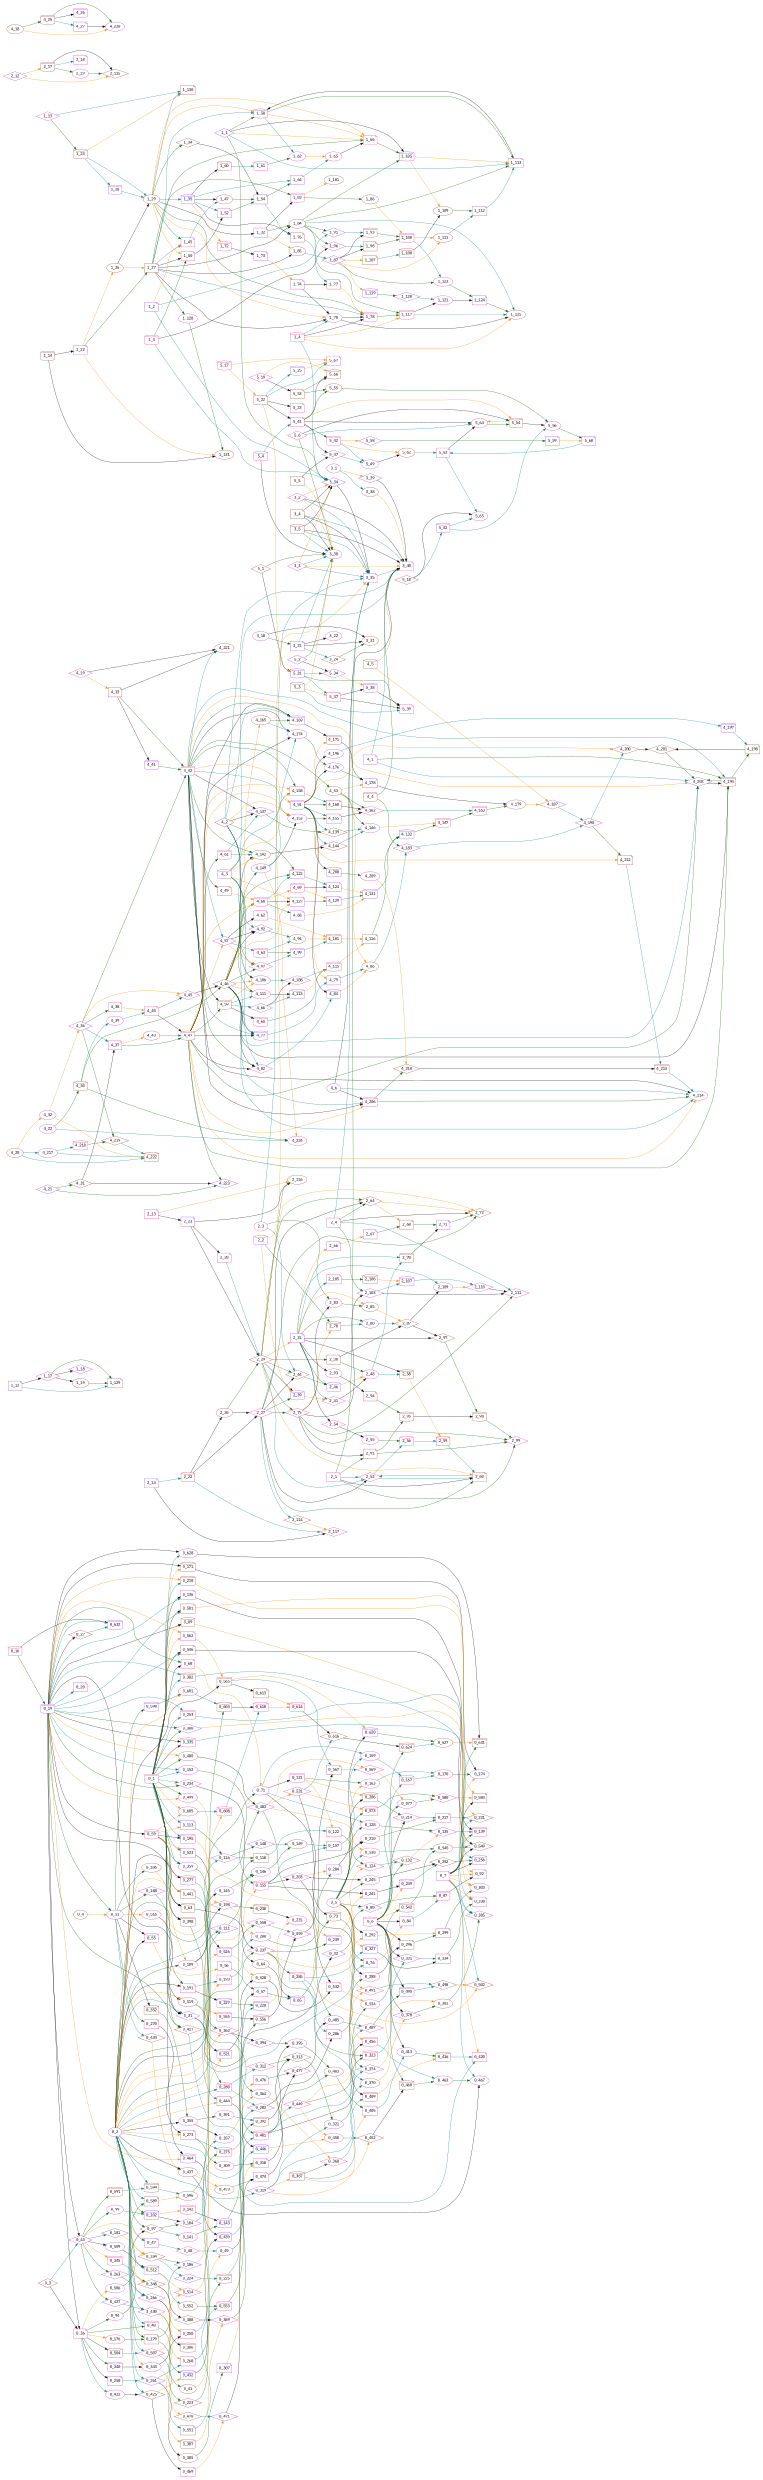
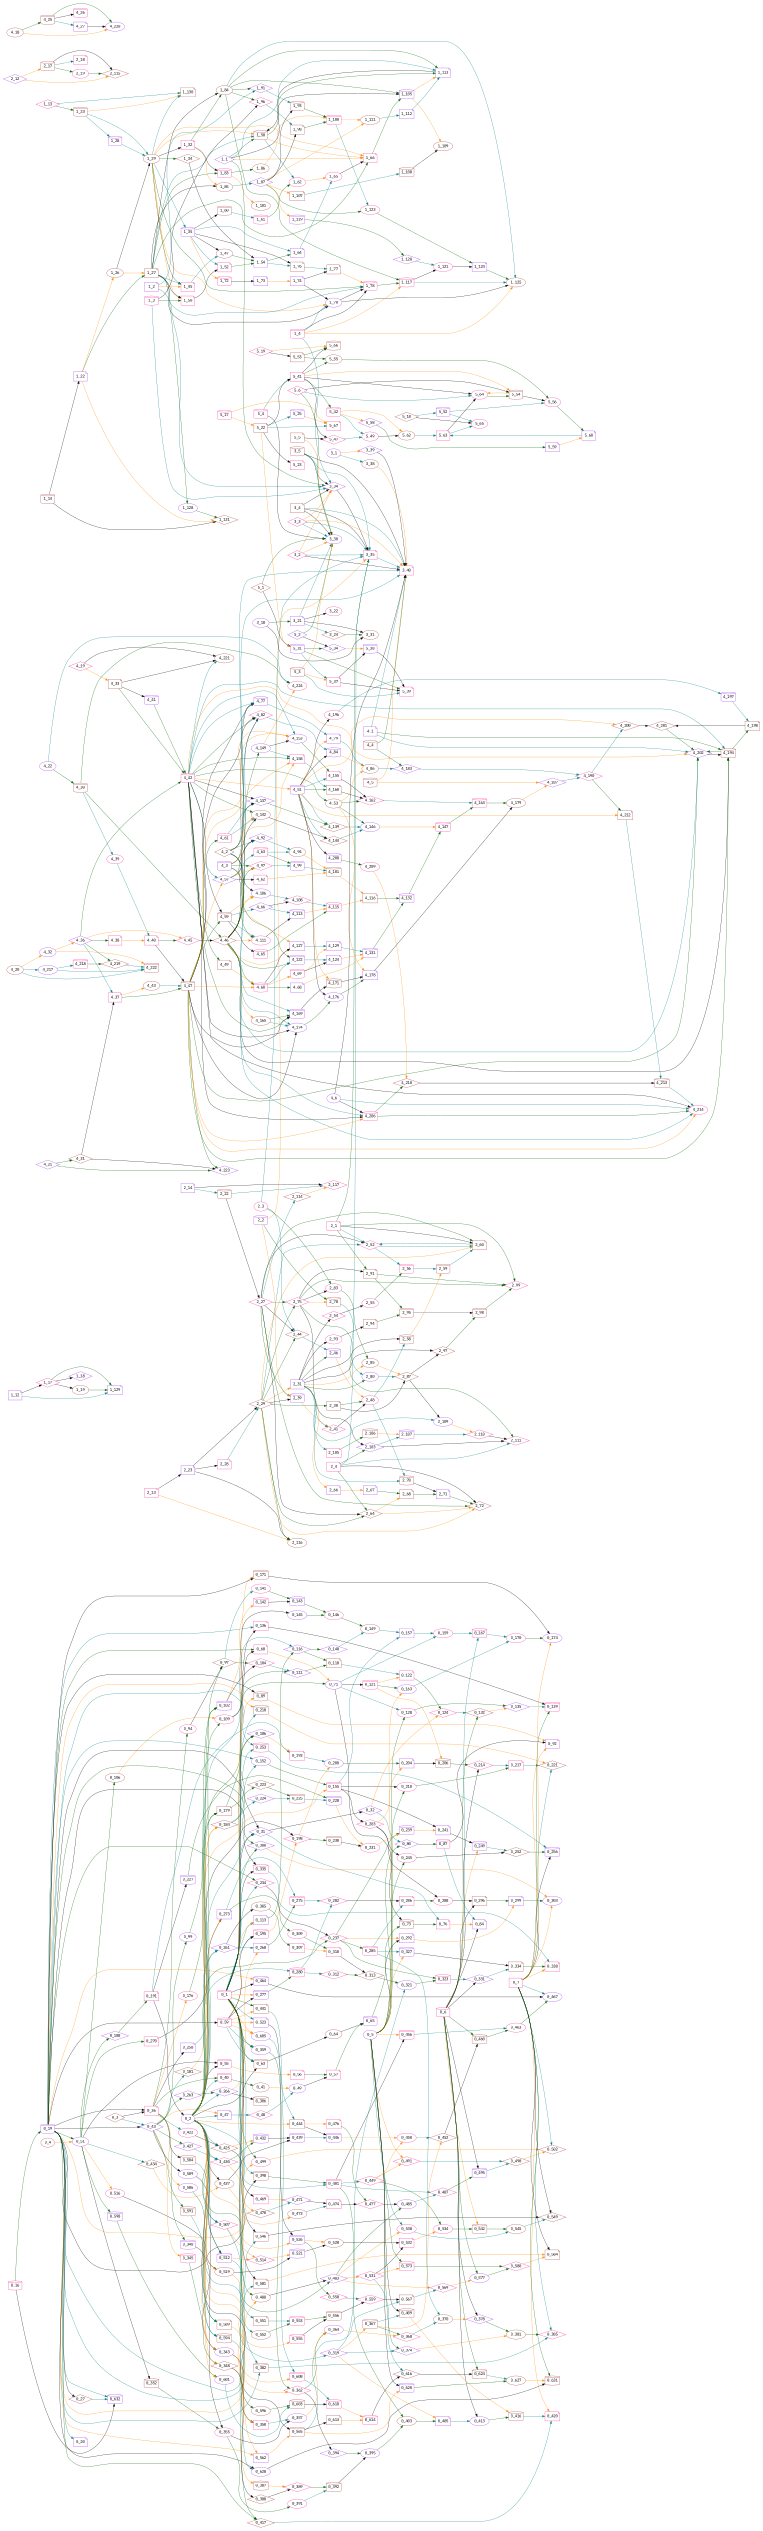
(461, 211) -> none
(224, 455) -> (224, 520)
(224, 1413) -> none
(425, 1911) -> (455, 1885)
(133, 1998) -> (168, 2052)
